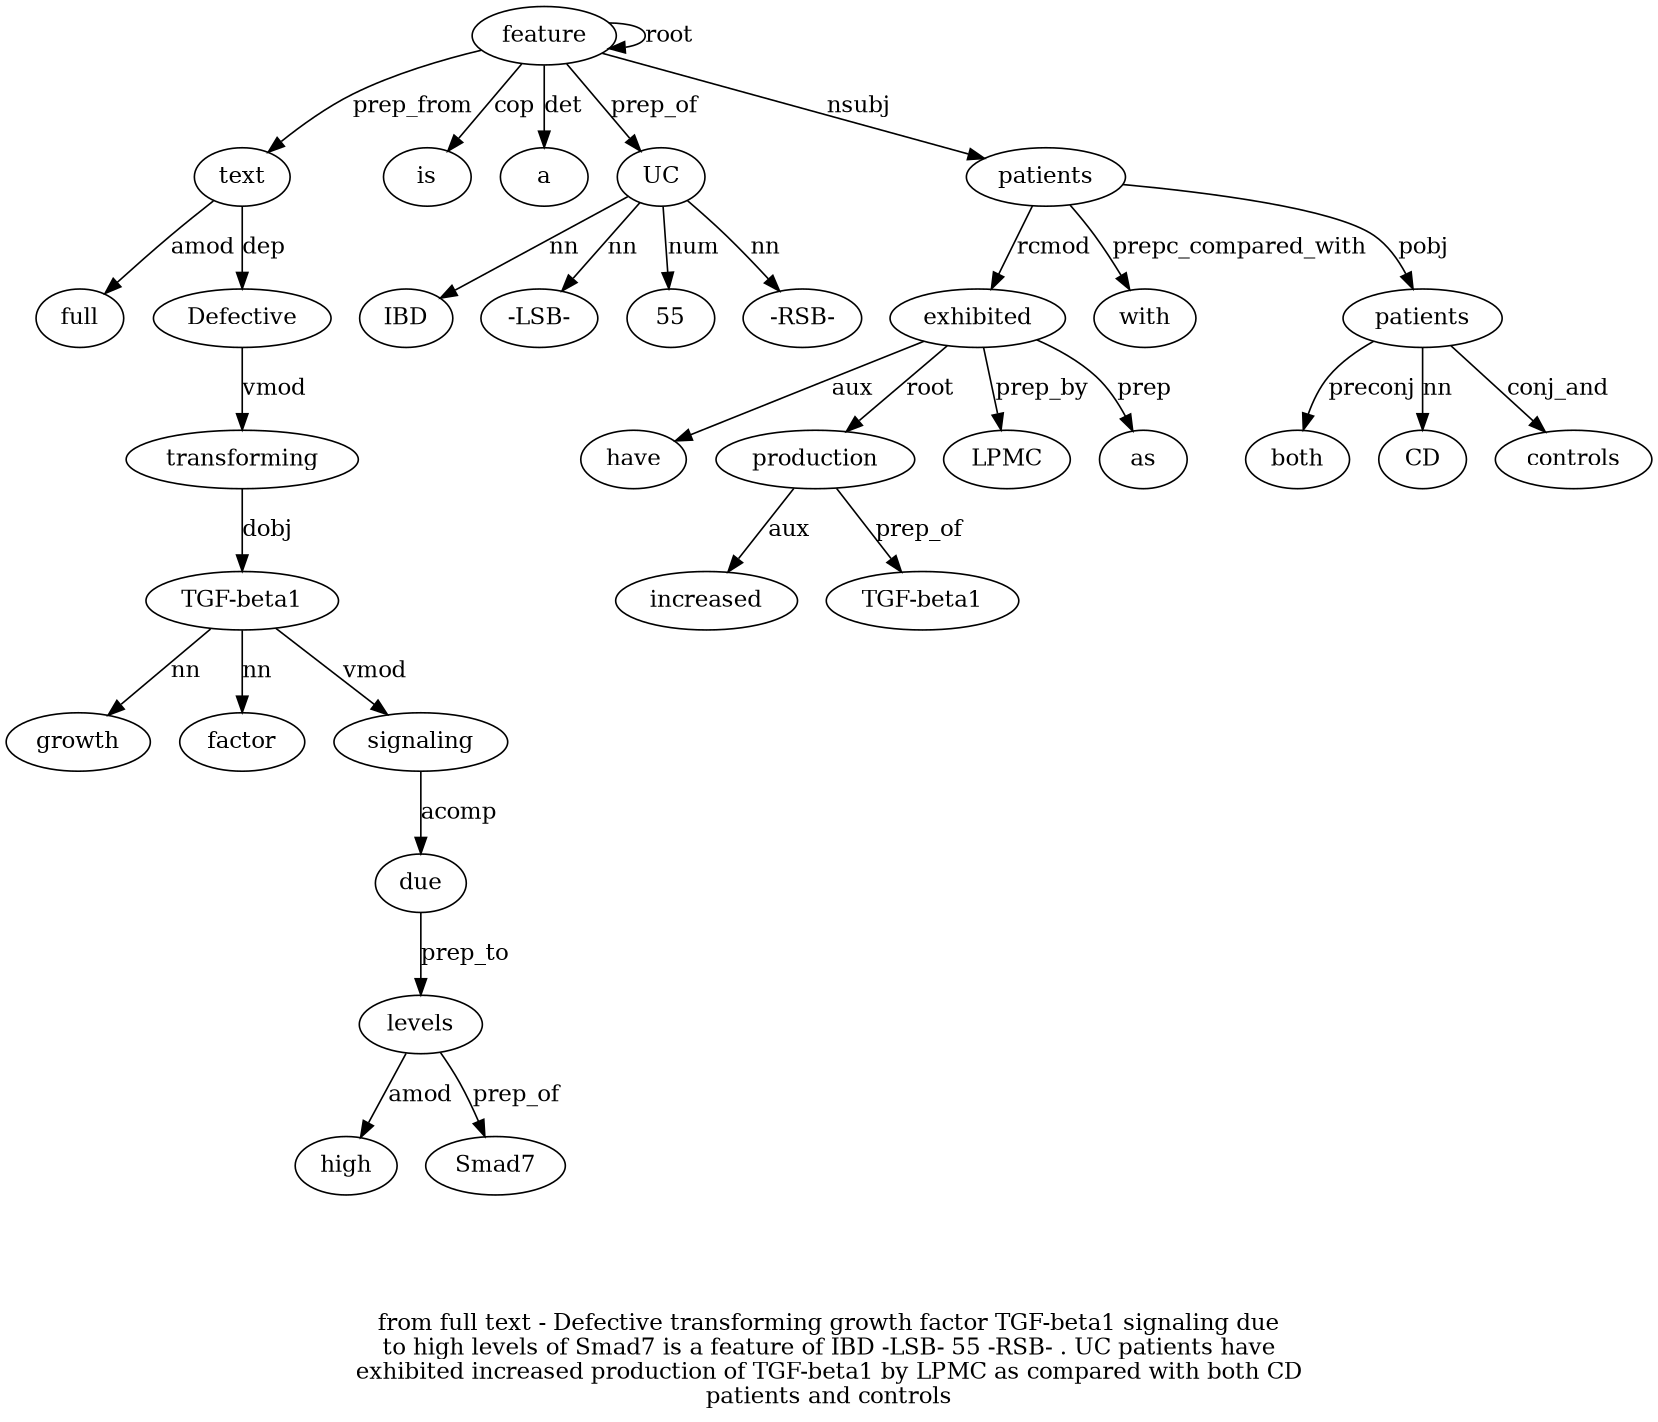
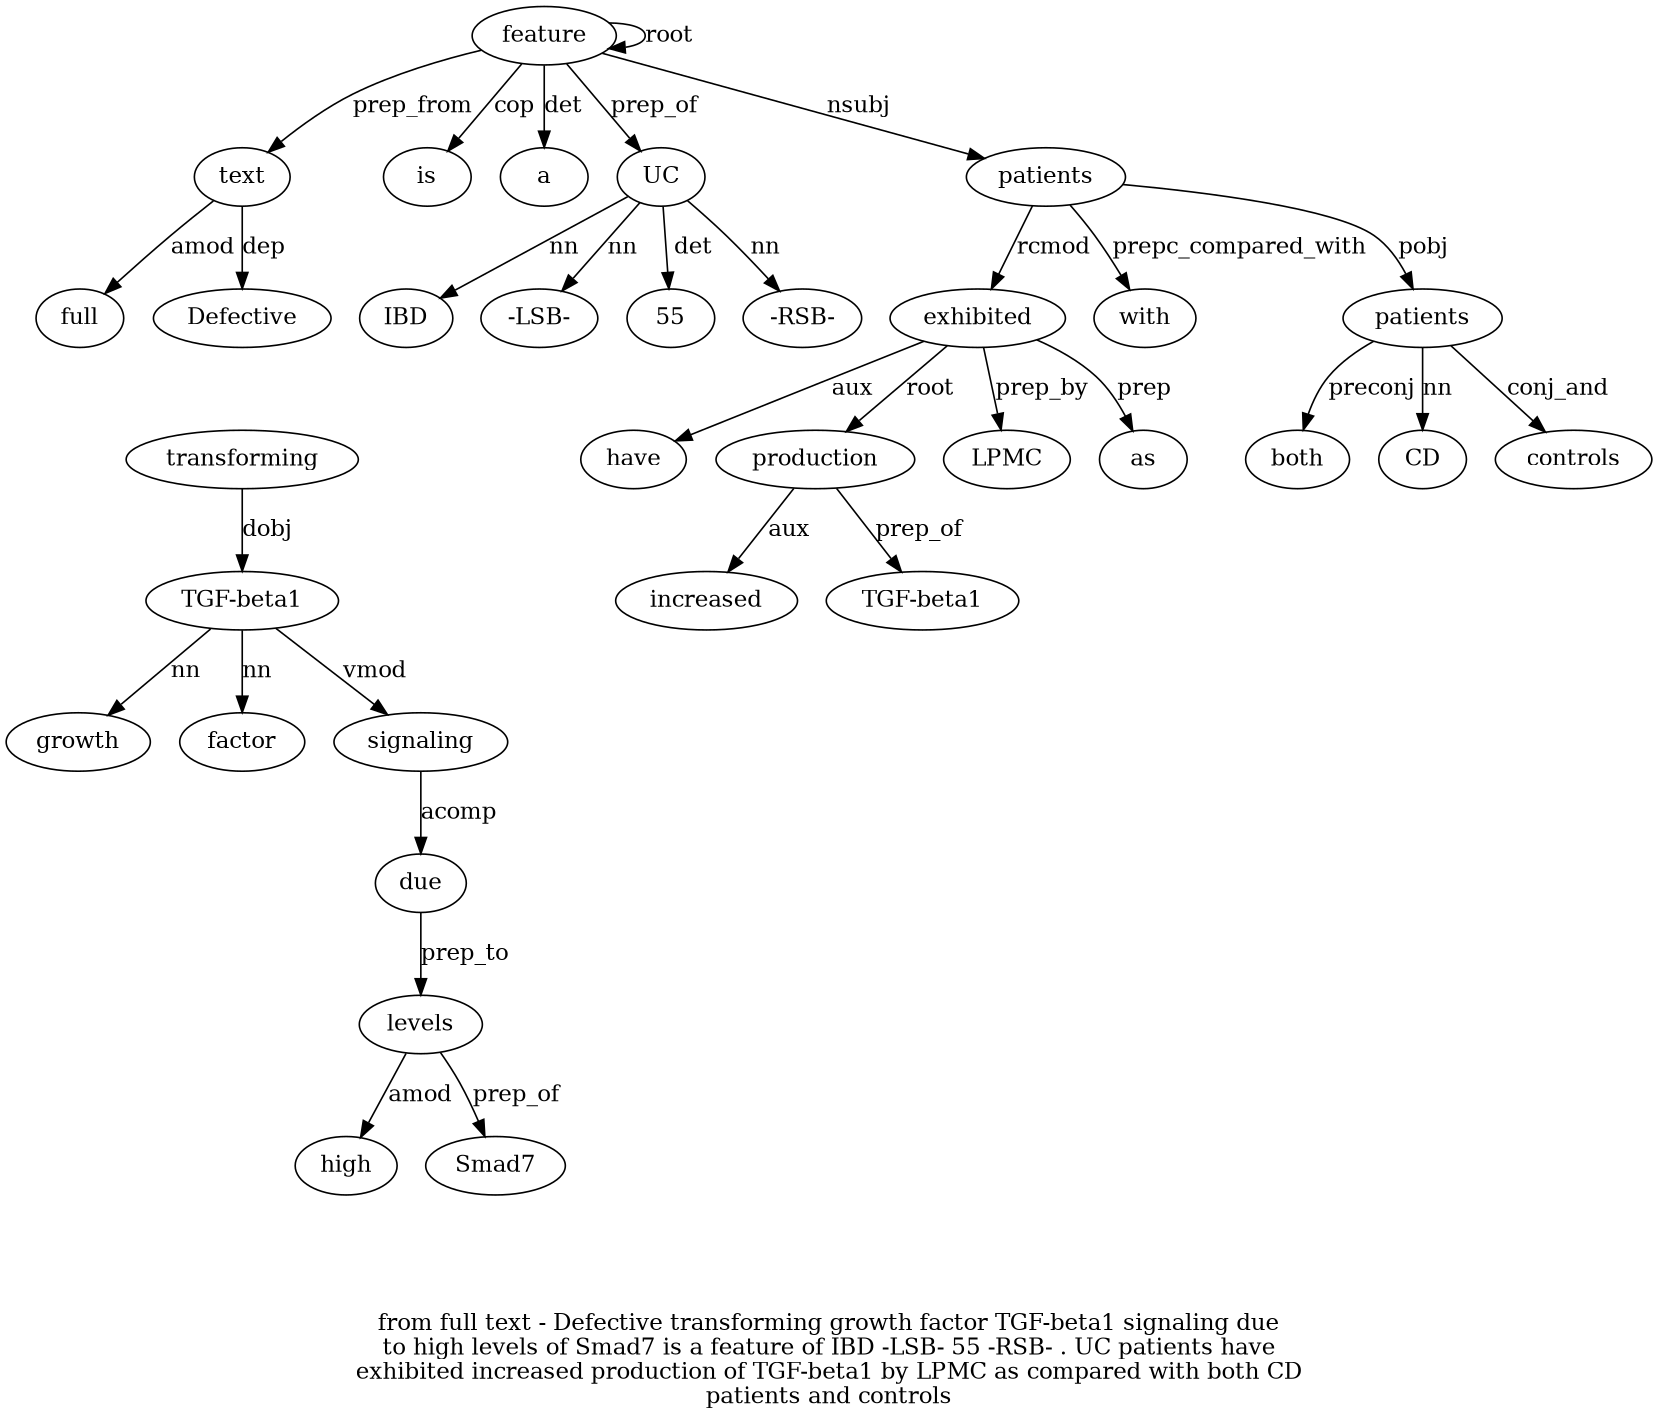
(694, 248) -> (694, 248)
(242, 381) -> none
